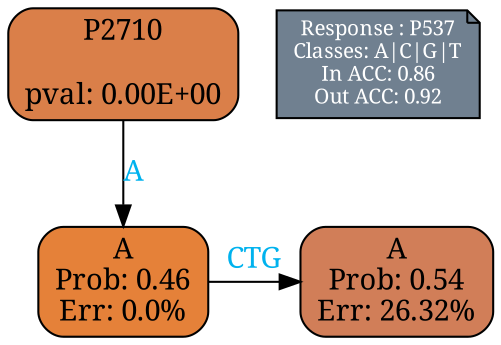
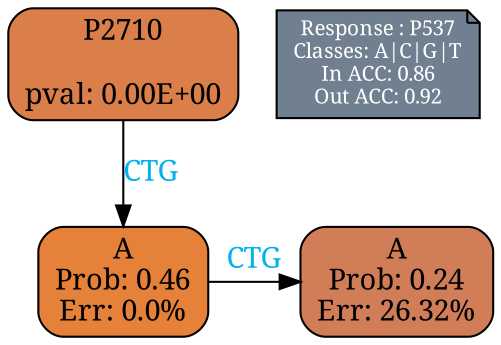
(134, 173) -> (151, 173)
(397, 282) -> (397, 282)
